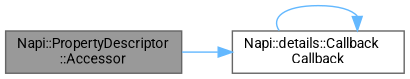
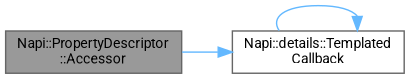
(318, 52) -> (318, 52)
